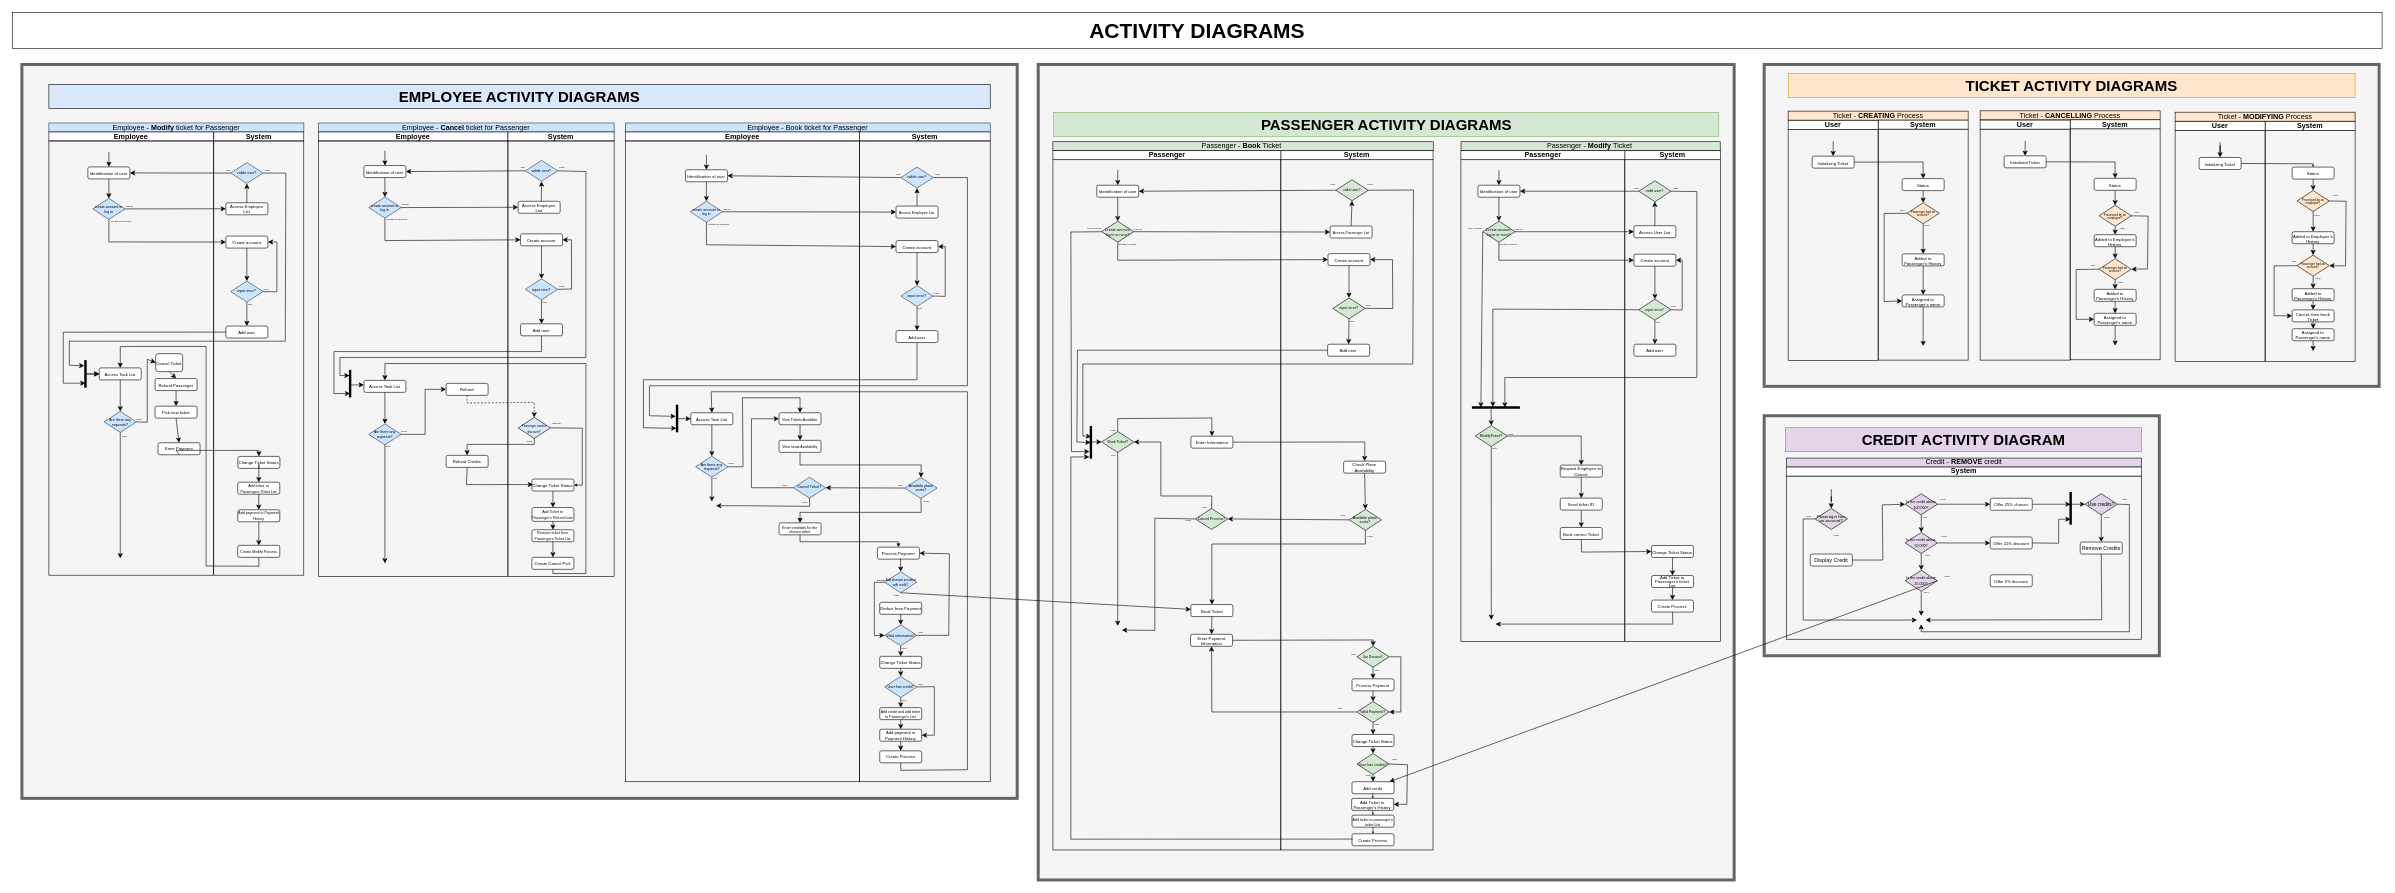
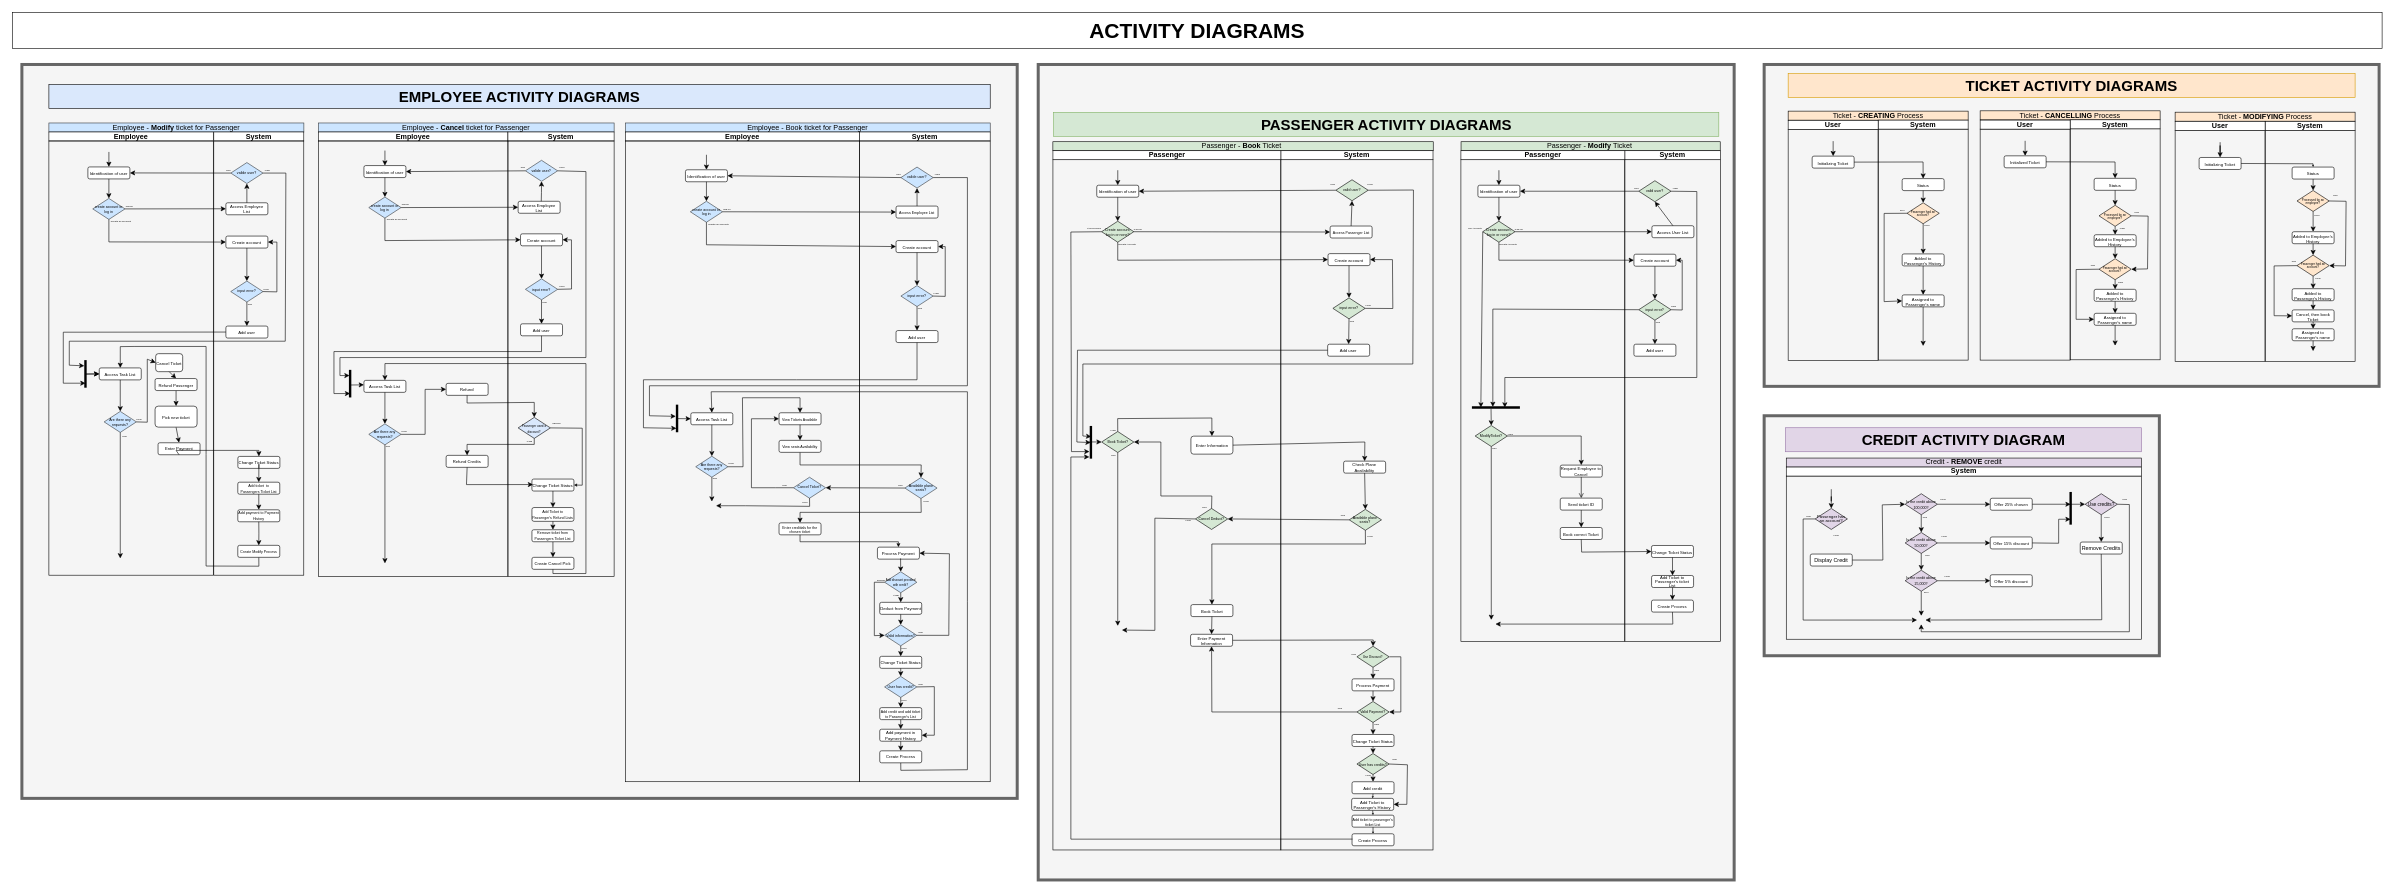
(1655, 232) -> (1673, 232)
(502, 403) -> (502, 403)
(176, 412) -> (176, 417)
(1212, 442) -> (1212, 445)
(1581, 492) -> (1581, 494)
(1212, 519) -> (1212, 519)
(1179, 609) -> (901, 596)
(1611, 700) -> (1985, 581)
